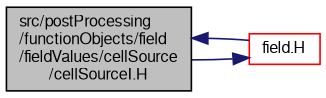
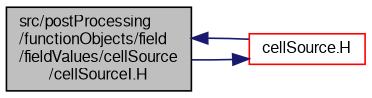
(285, 49) -> (307, 49)
